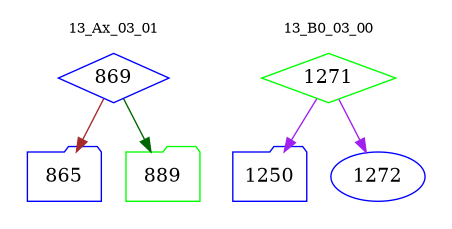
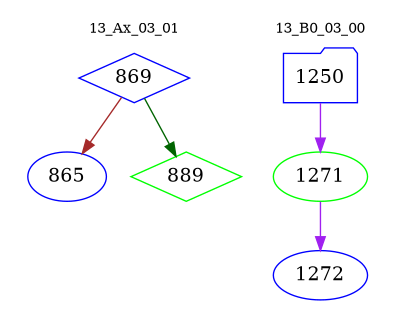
(329, 78) -> (320, 177)
(304, 119) -> (320, 121)
(64, 177) -> (67, 177)
(163, 177) -> (186, 177)
